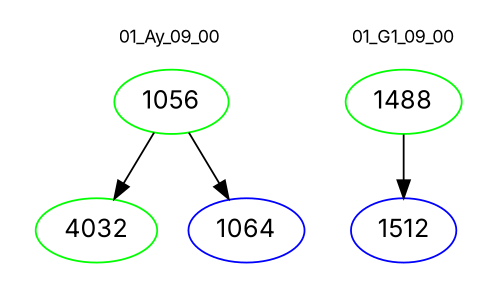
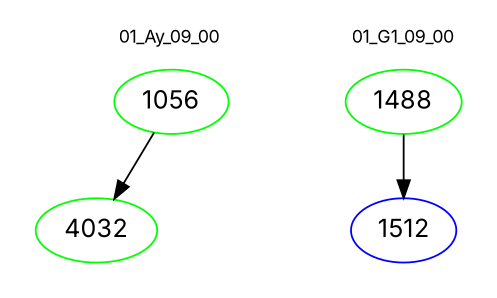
(246, 230) -> none
